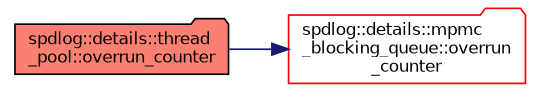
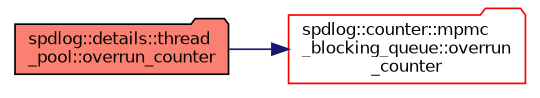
(407, 49) -> (407, 49)
